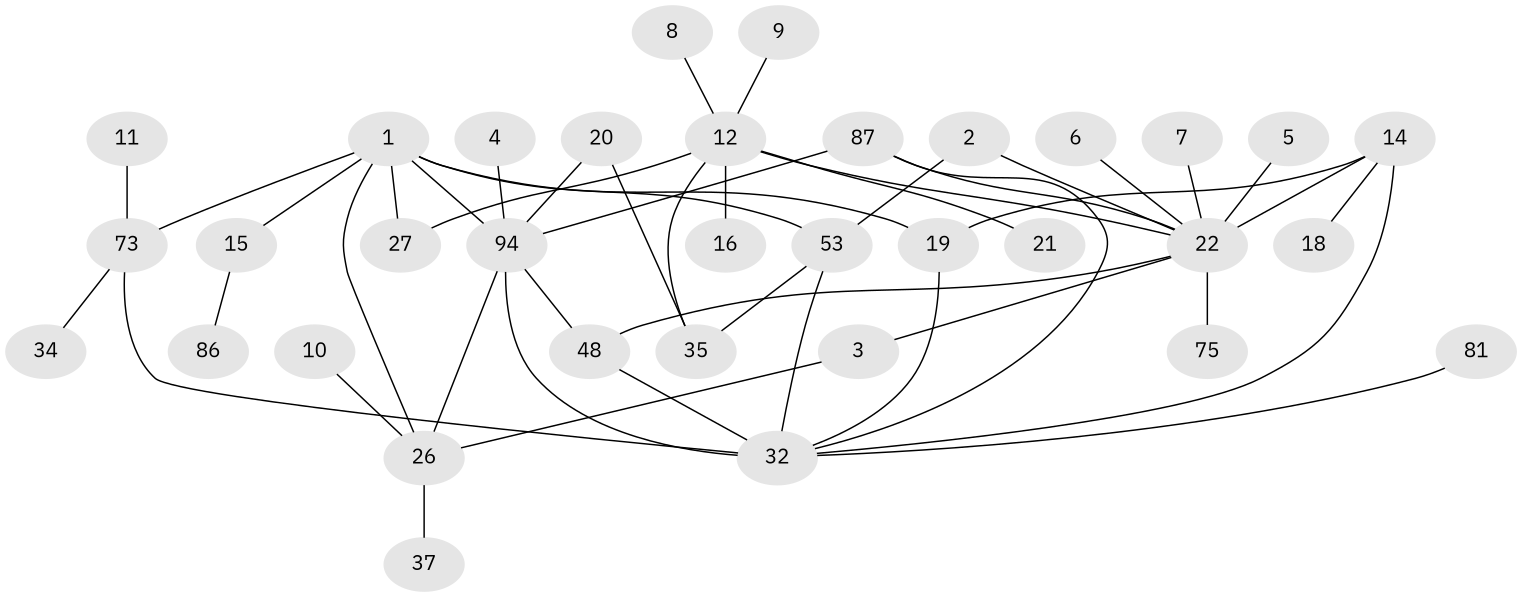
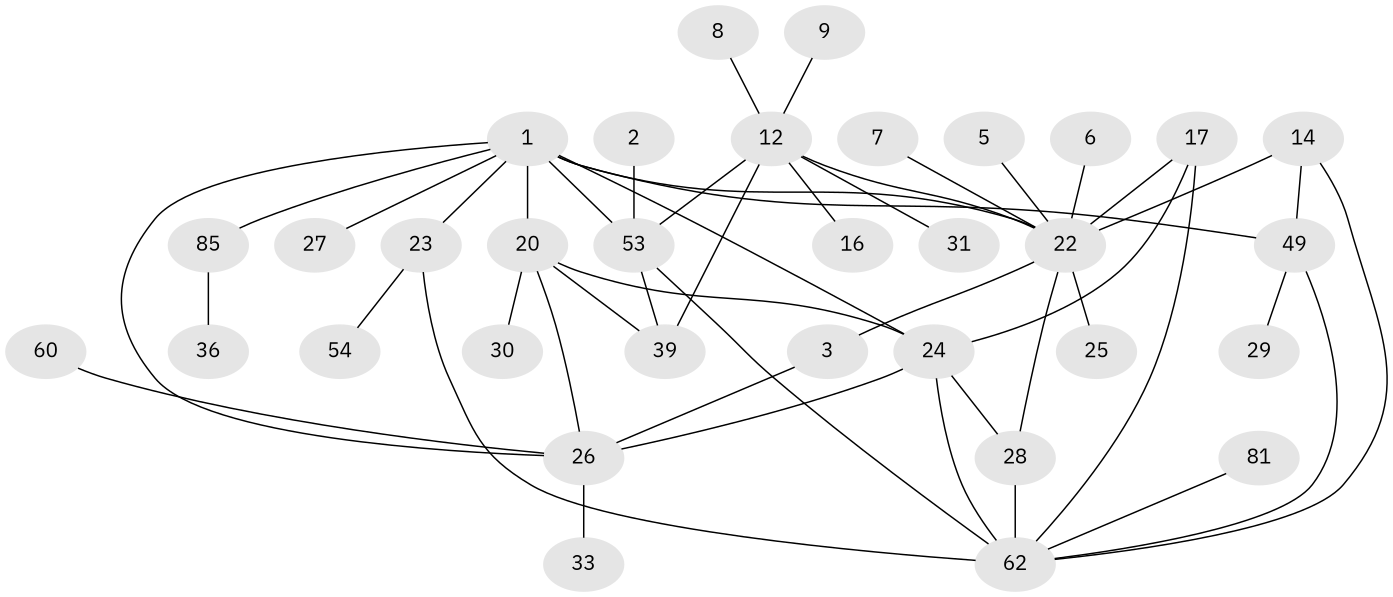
(127, 139) -> none
(495, 139) -> none
(863, 139) -> (1197, 139)
(594, 182) -> (692, 200)
none -> (528, 192)
(1087, 193) -> (797, 192)
(127, 245) -> (421, 245)
(236, 245) -> (208, 245)
(507, 245) -> (934, 352)
(938, 245) -> (1295, 245)
(1045, 245) -> (959, 245)
(1314, 245) -> none
none -> (562, 350)
(46, 352) -> (340, 352)
(208, 352) -> (208, 352)
(315, 352) -> (46, 352)
none -> (502, 352)
(590, 352) -> (1015, 458)
(696, 352) -> (665, 352)
(1207, 352) -> (1097, 352)
none -> (1259, 352)
(777, 458) -> (1015, 565)
(424, 565) -> (584, 565)
